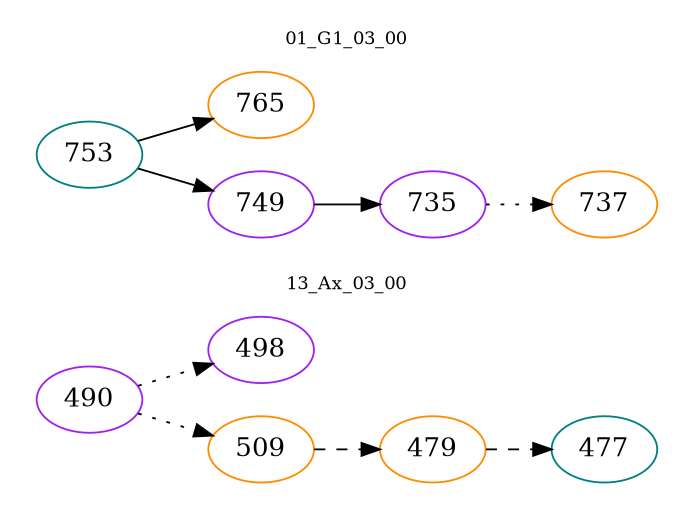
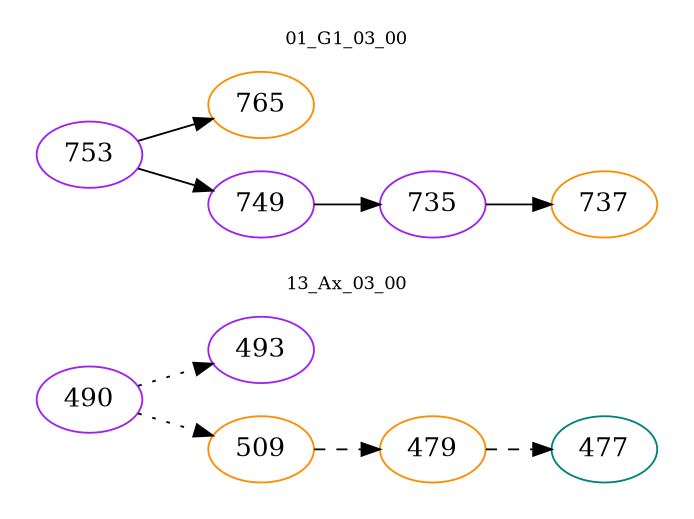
(90, 155) -> (90, 155)
(509, 204) -> (509, 204)
(261, 350) -> (261, 350)
